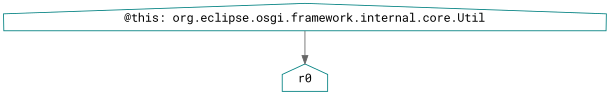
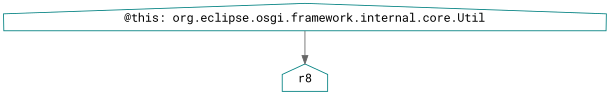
(305, 79) -> (305, 79)
